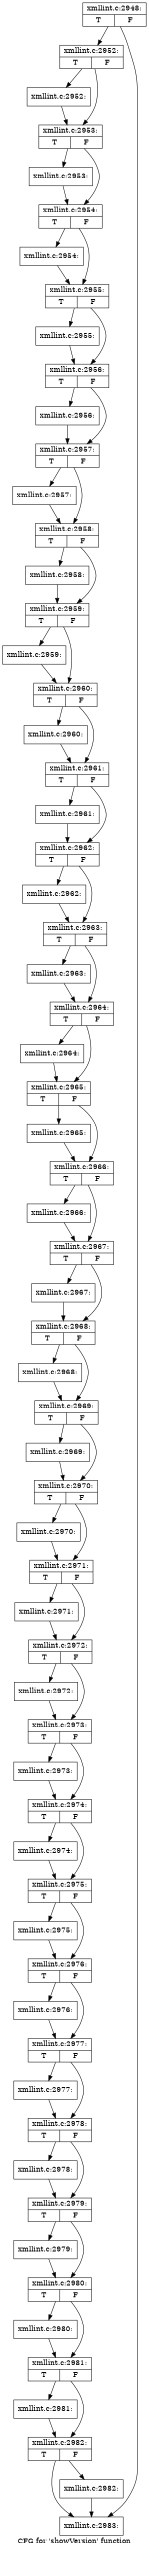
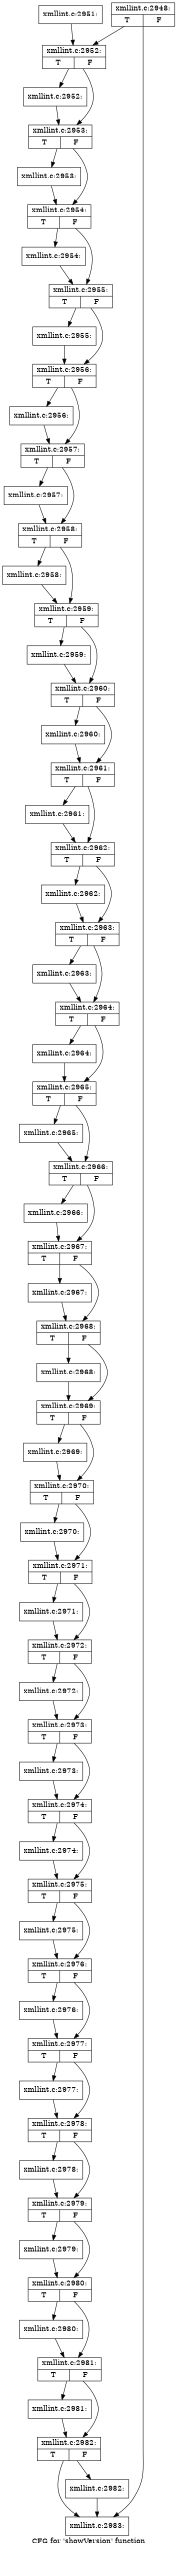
none -> (71, 15)
